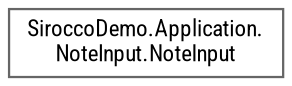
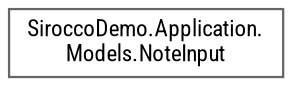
(146, 43) -> (146, 43)
